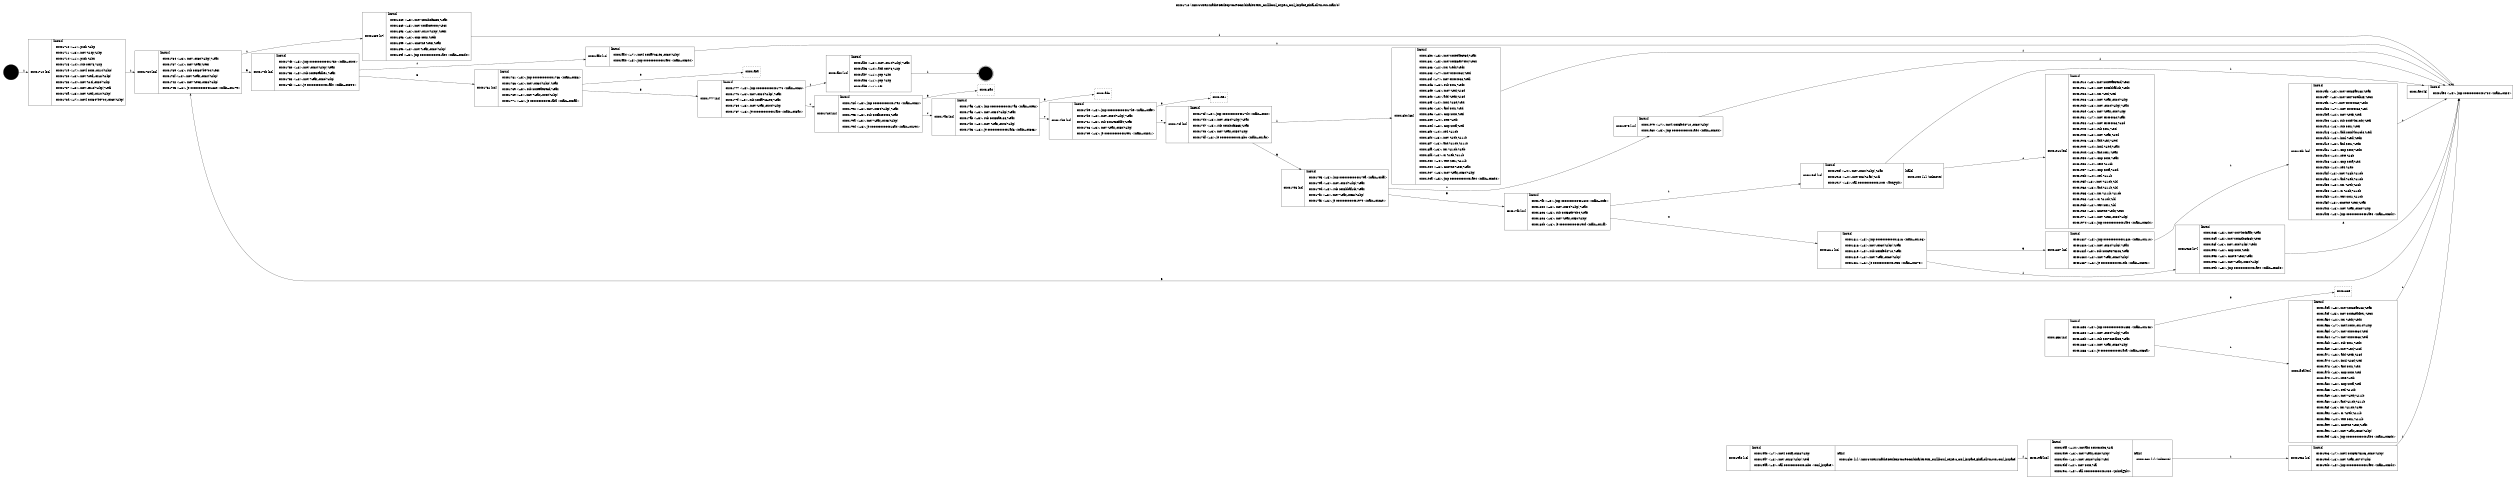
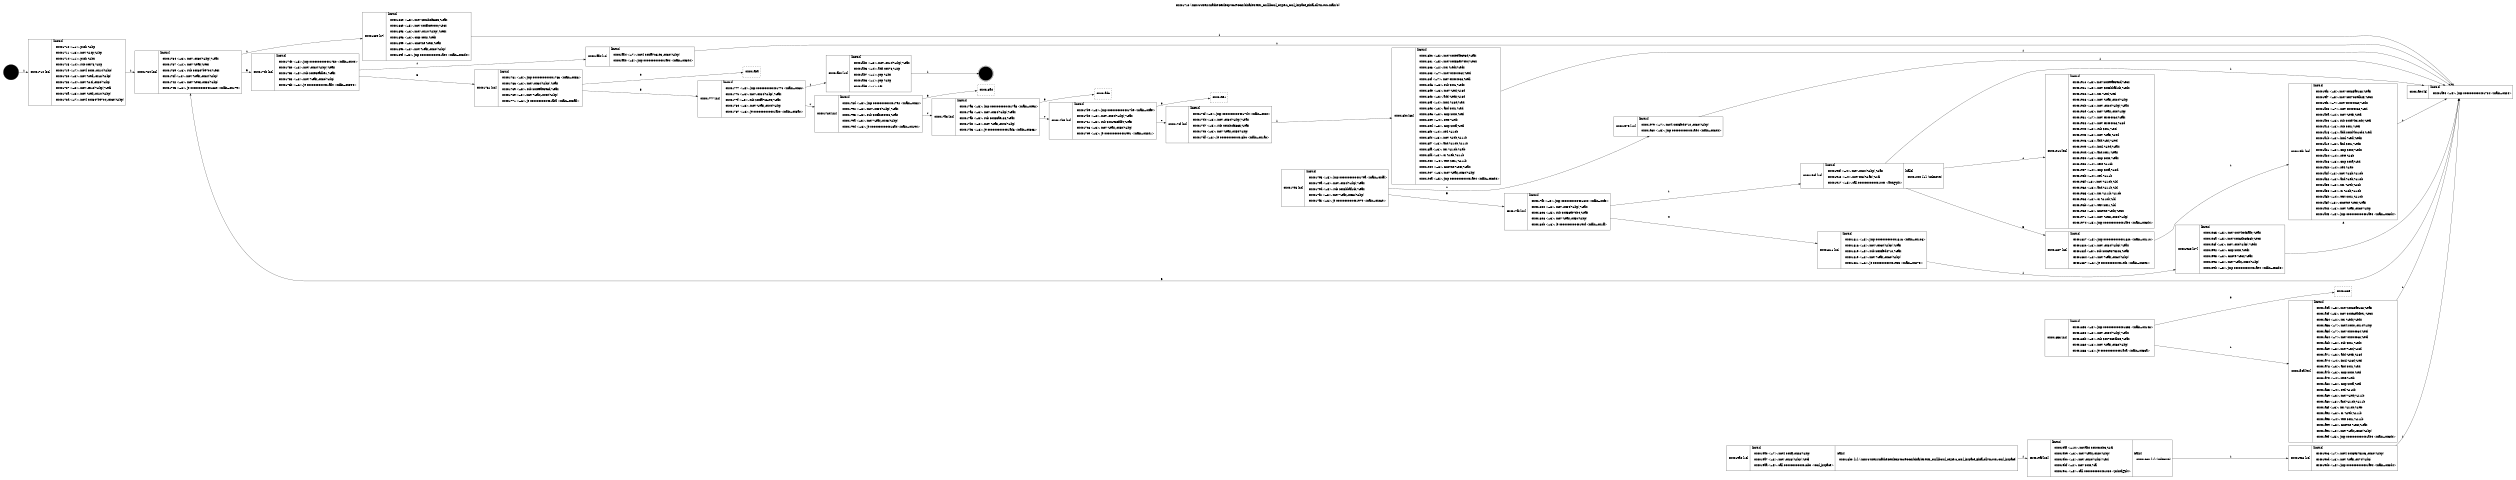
(1276, 156) -> none
(1985, 250) -> (1974, 212)
